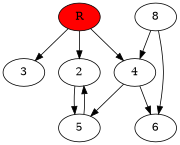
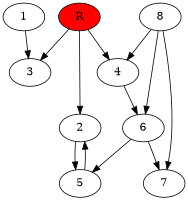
none -> (24, 17)
(110, 97) -> (115, 153)
none -> (164, 183)
